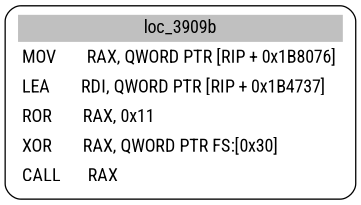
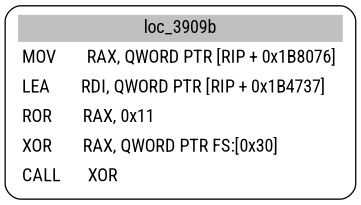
(70, 176) -> (70, 176)
